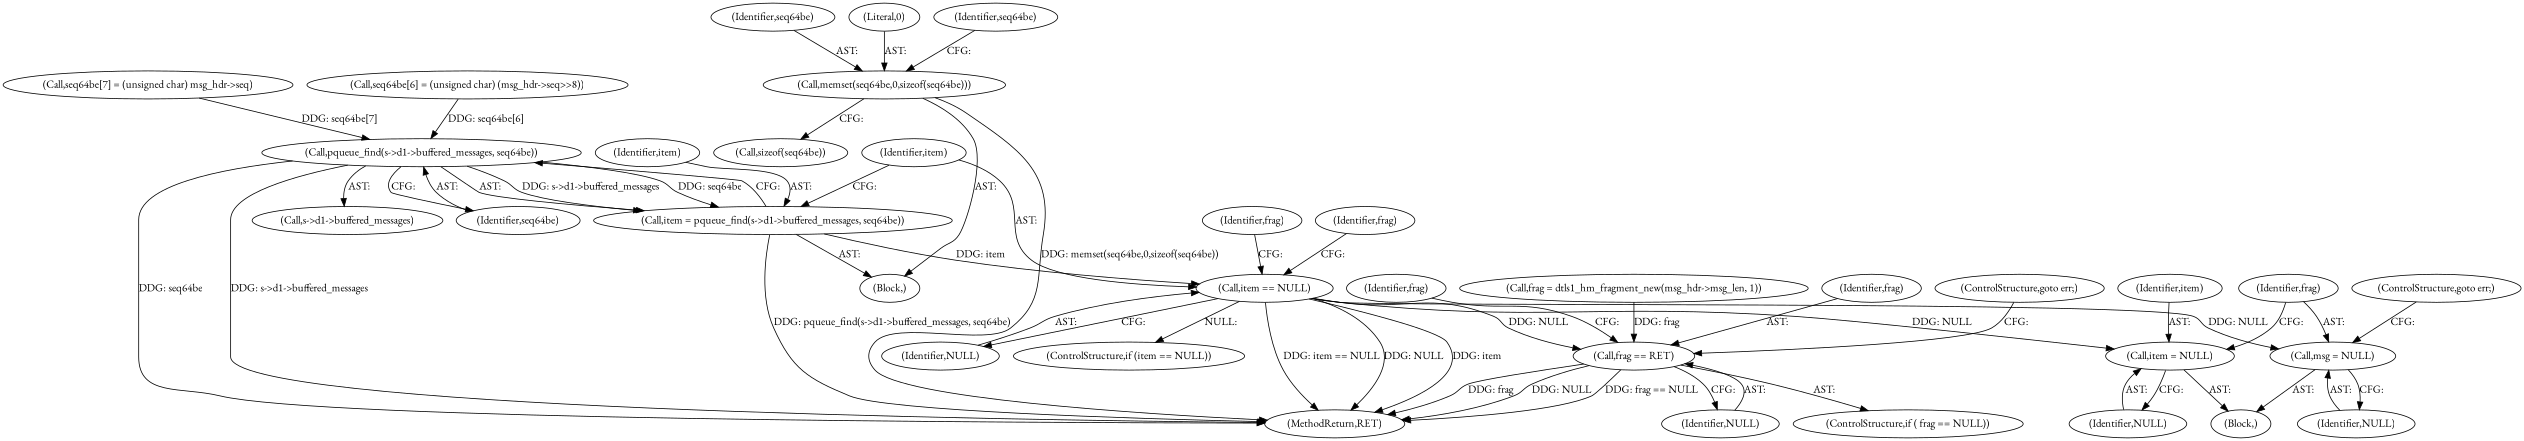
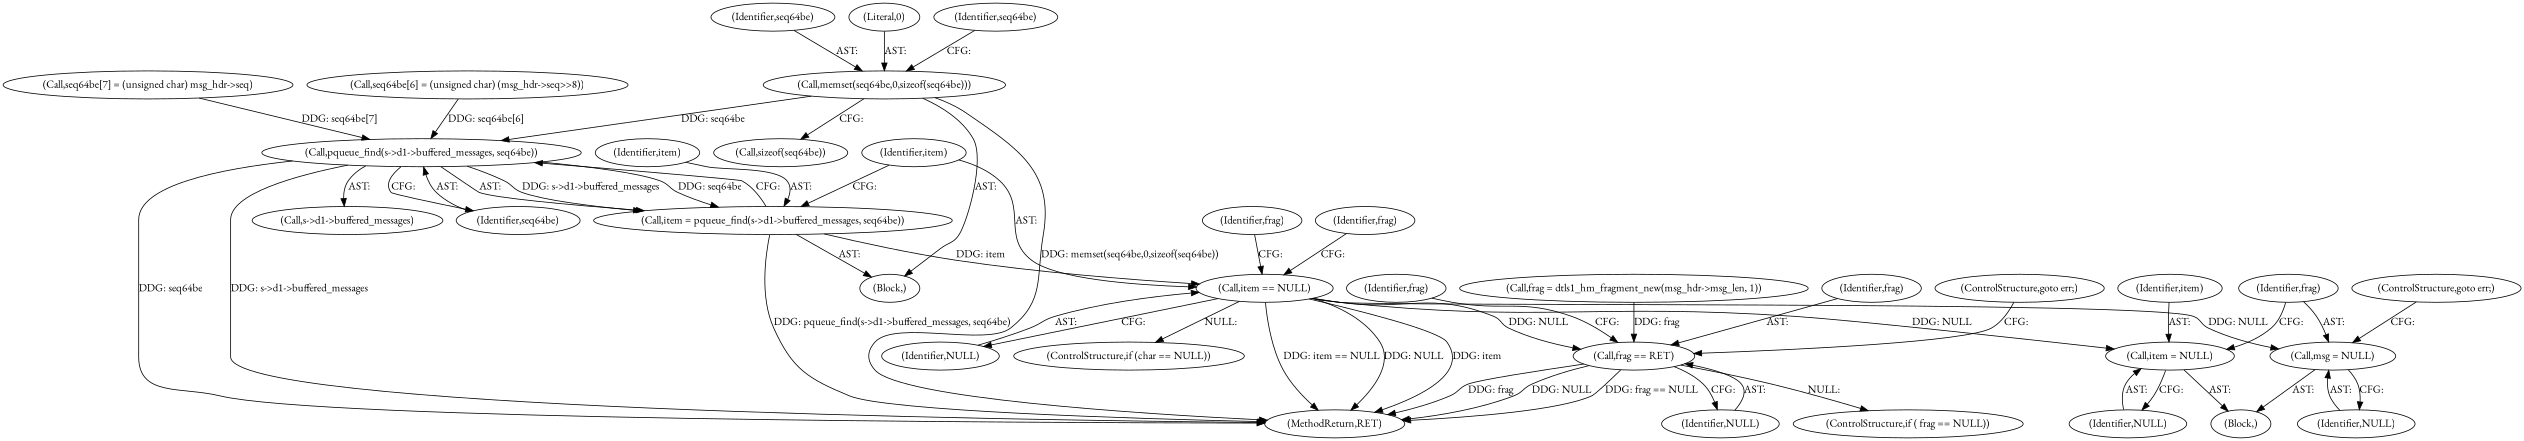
none -> (660, 118)
(1129, 356) -> (1129, 356)
(1826, 390) -> (1826, 390)
